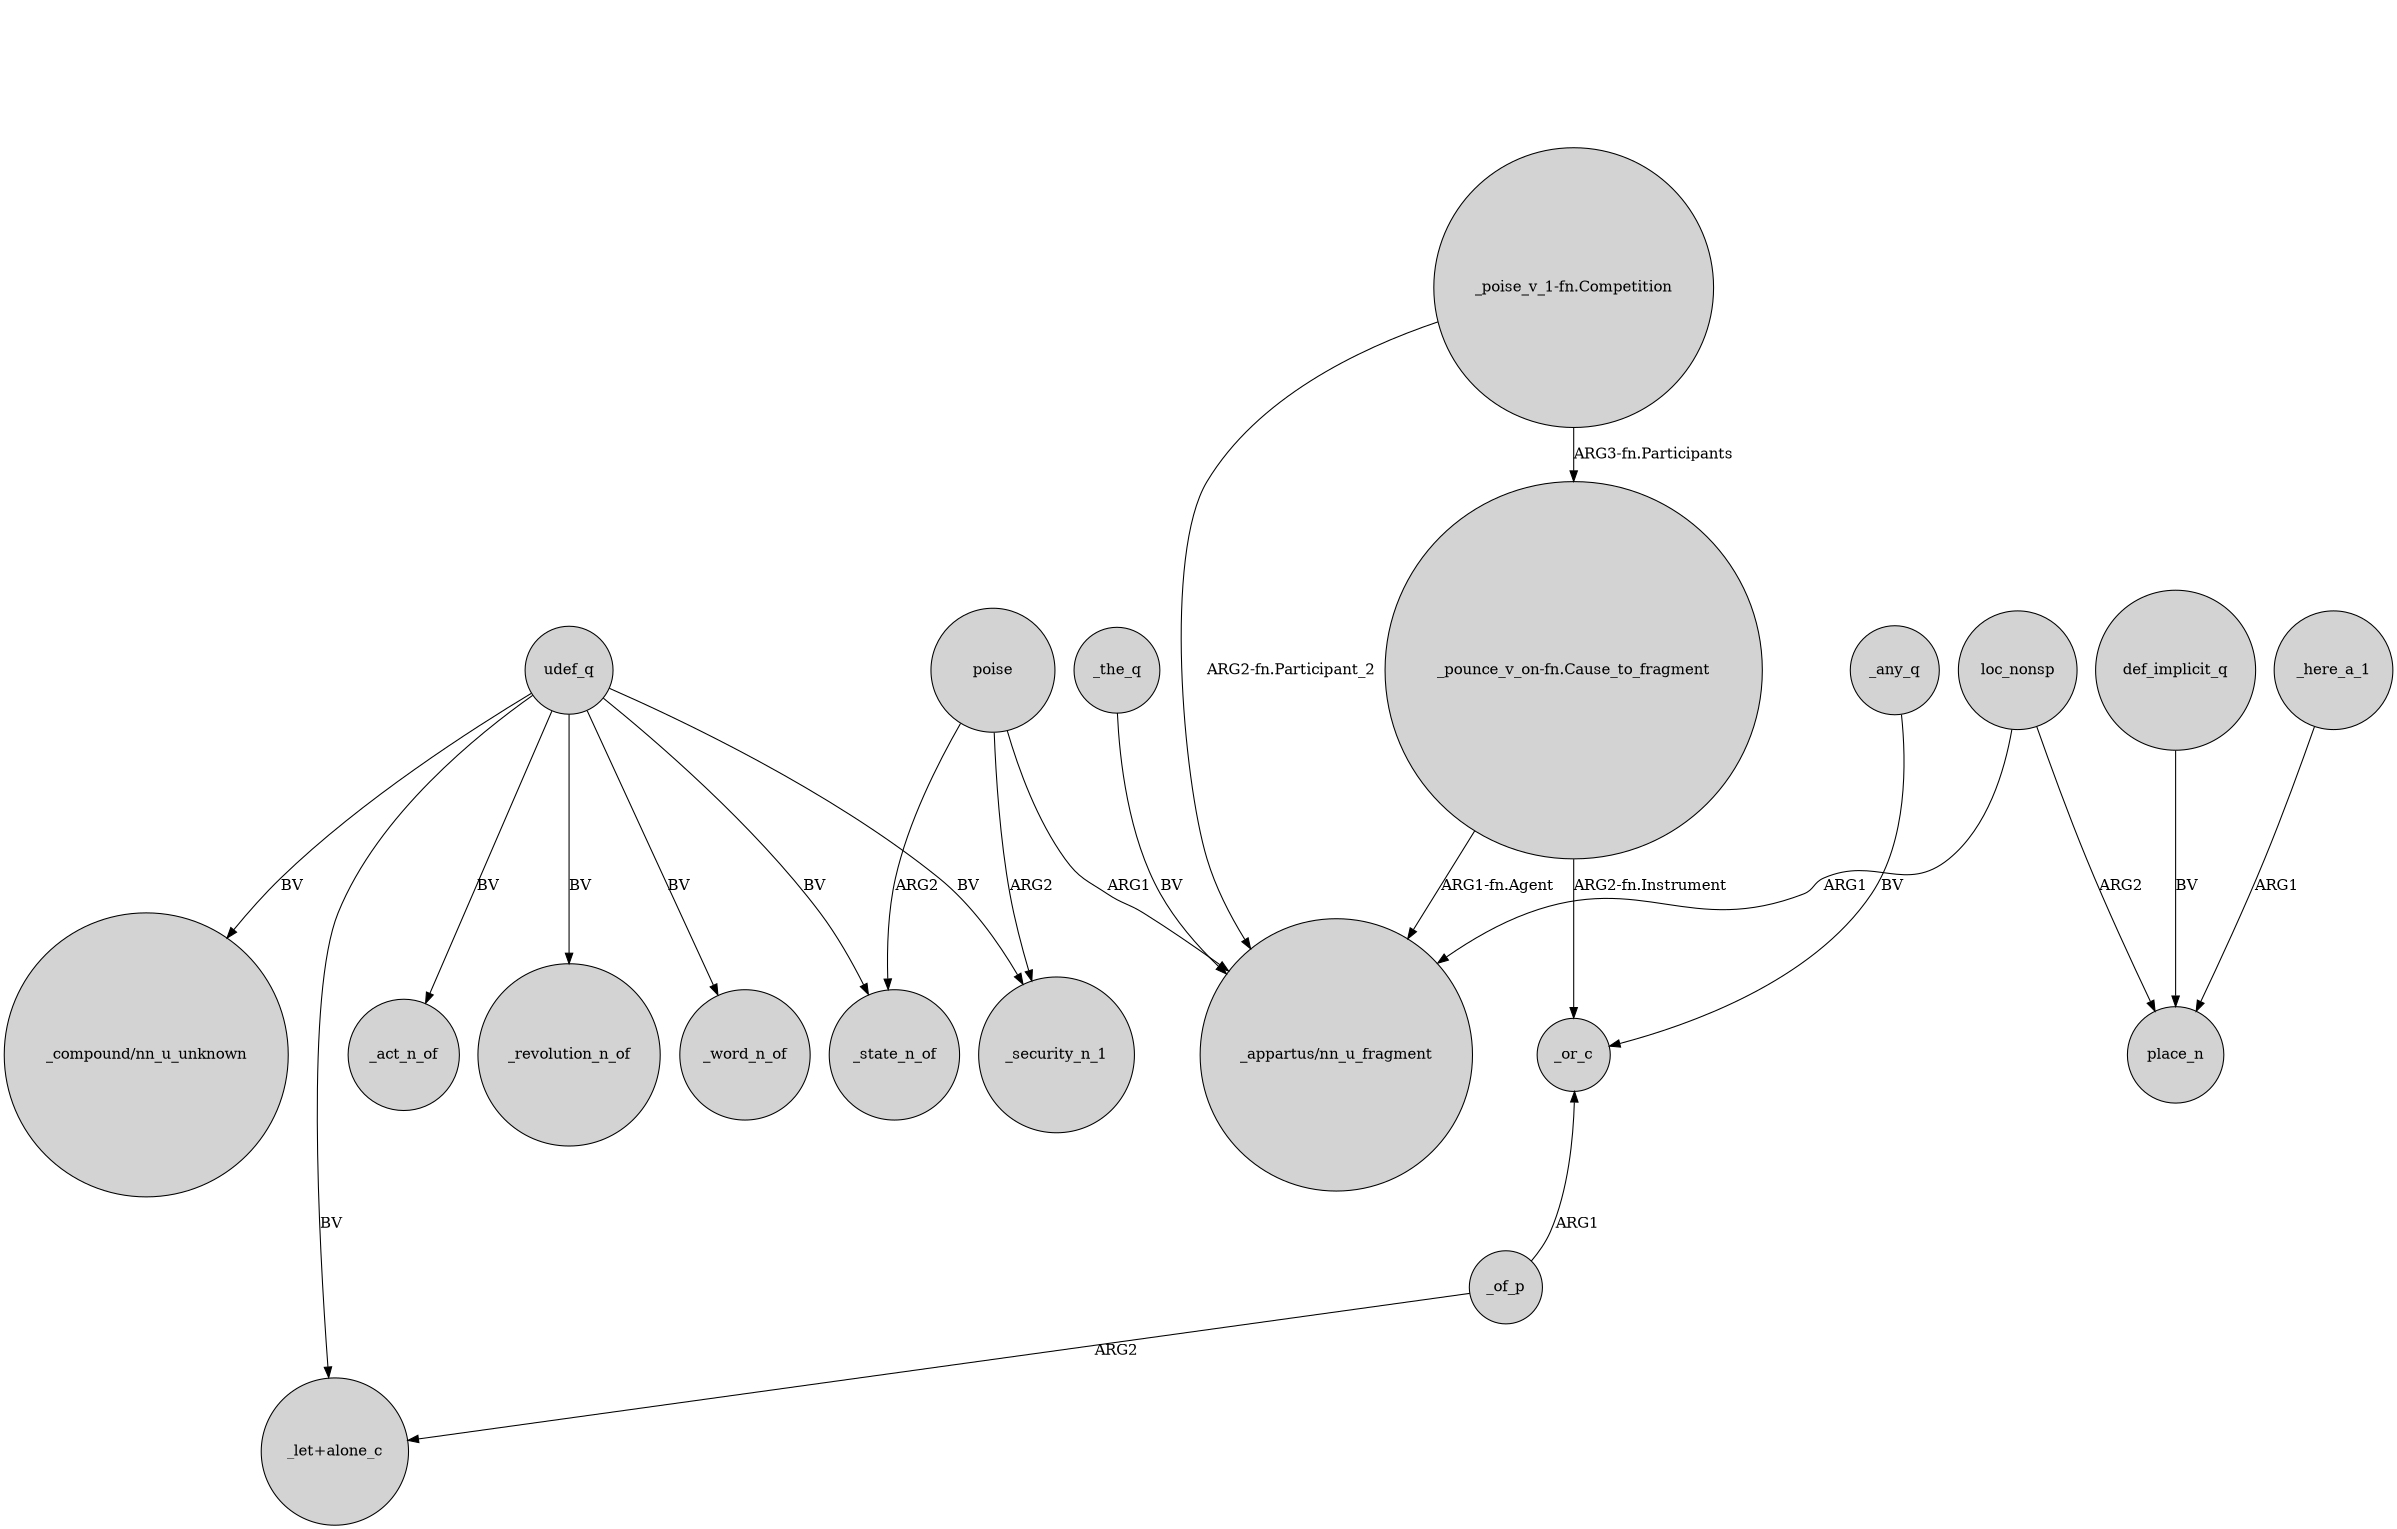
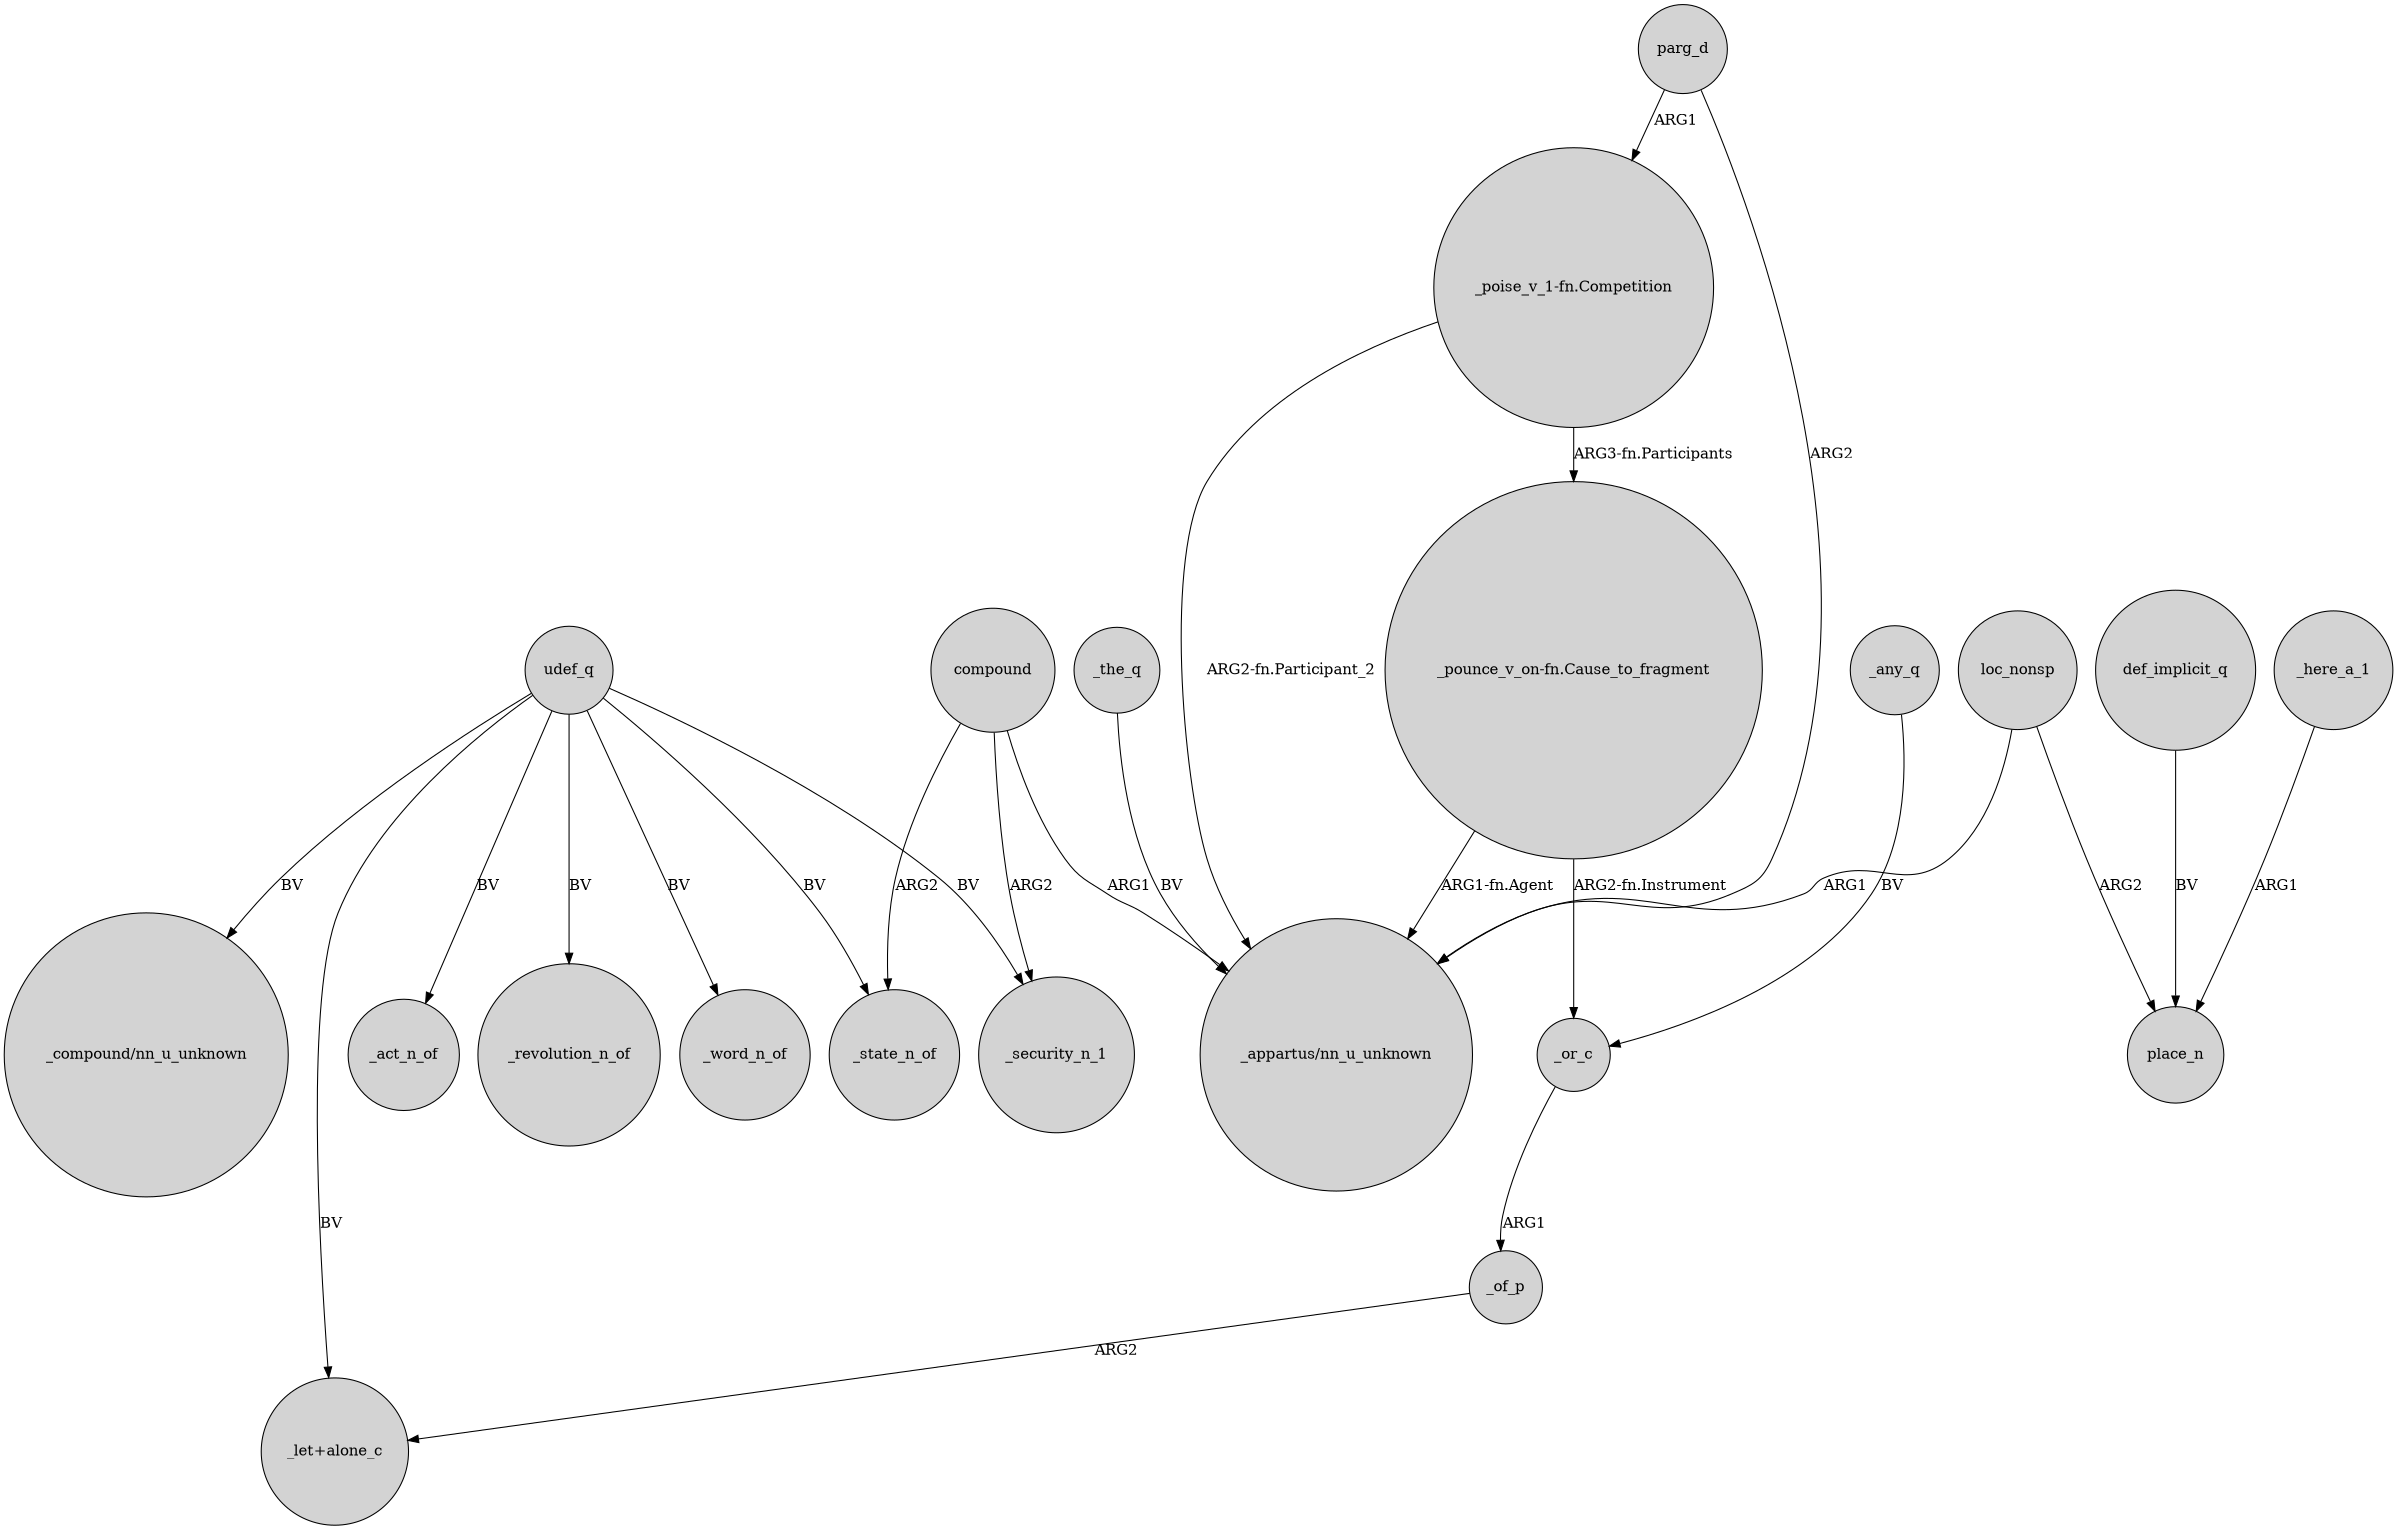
none -> (1683, 49)
(993, 670) -> (993, 670)
(1336, 1055) -> (1336, 1055)
(1565, 1185) -> (1520, 1161)
